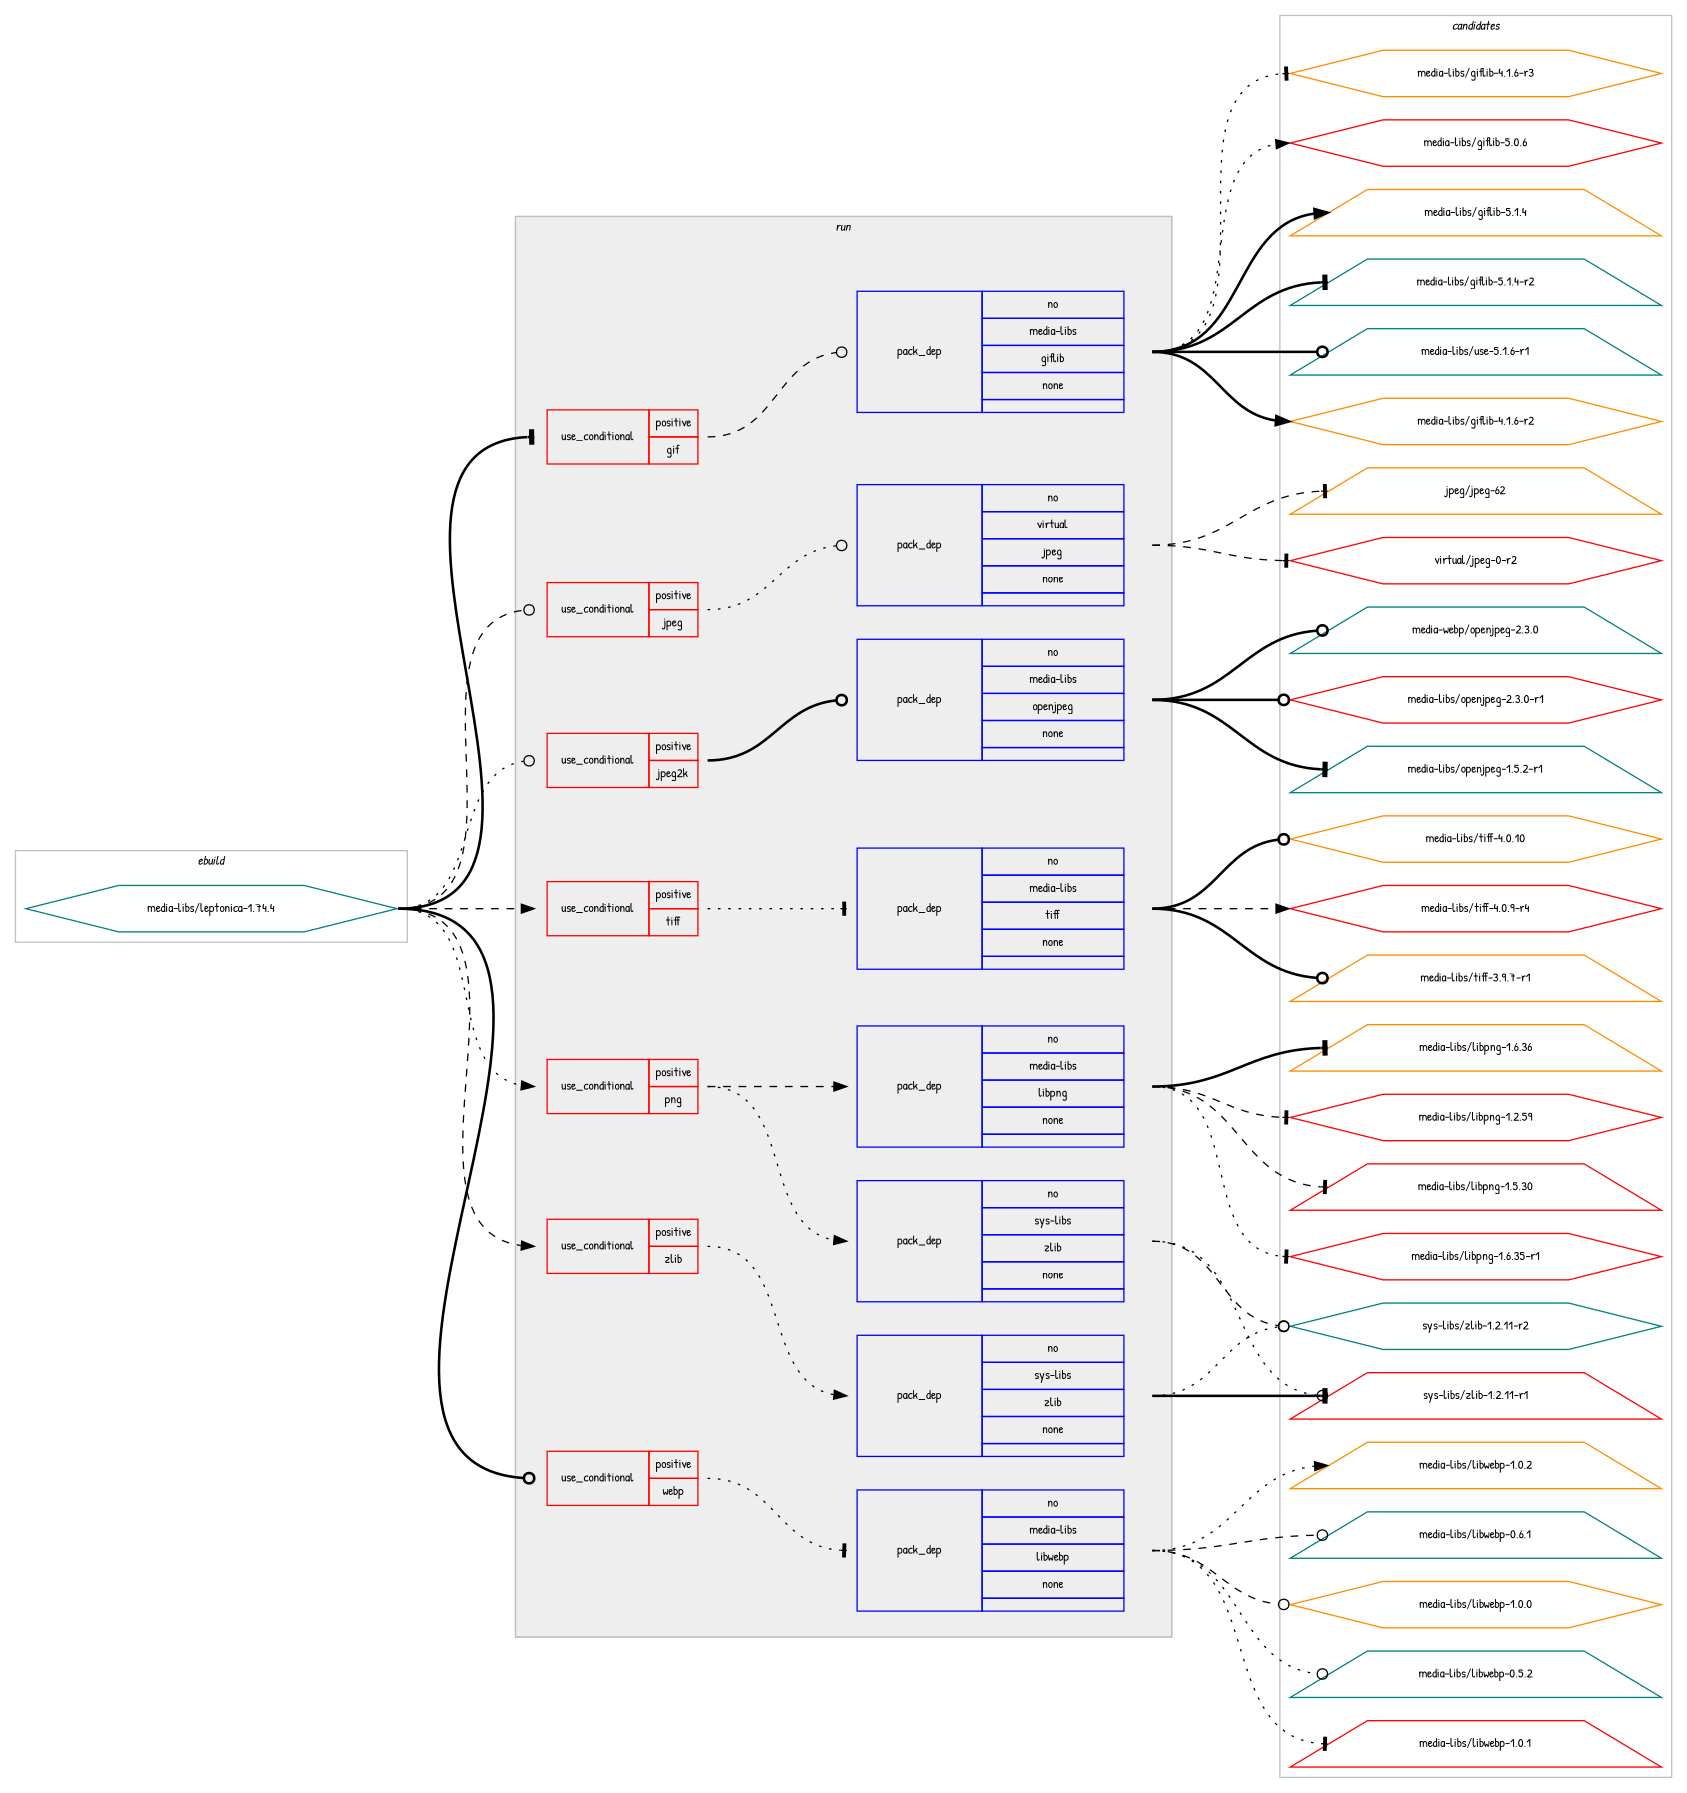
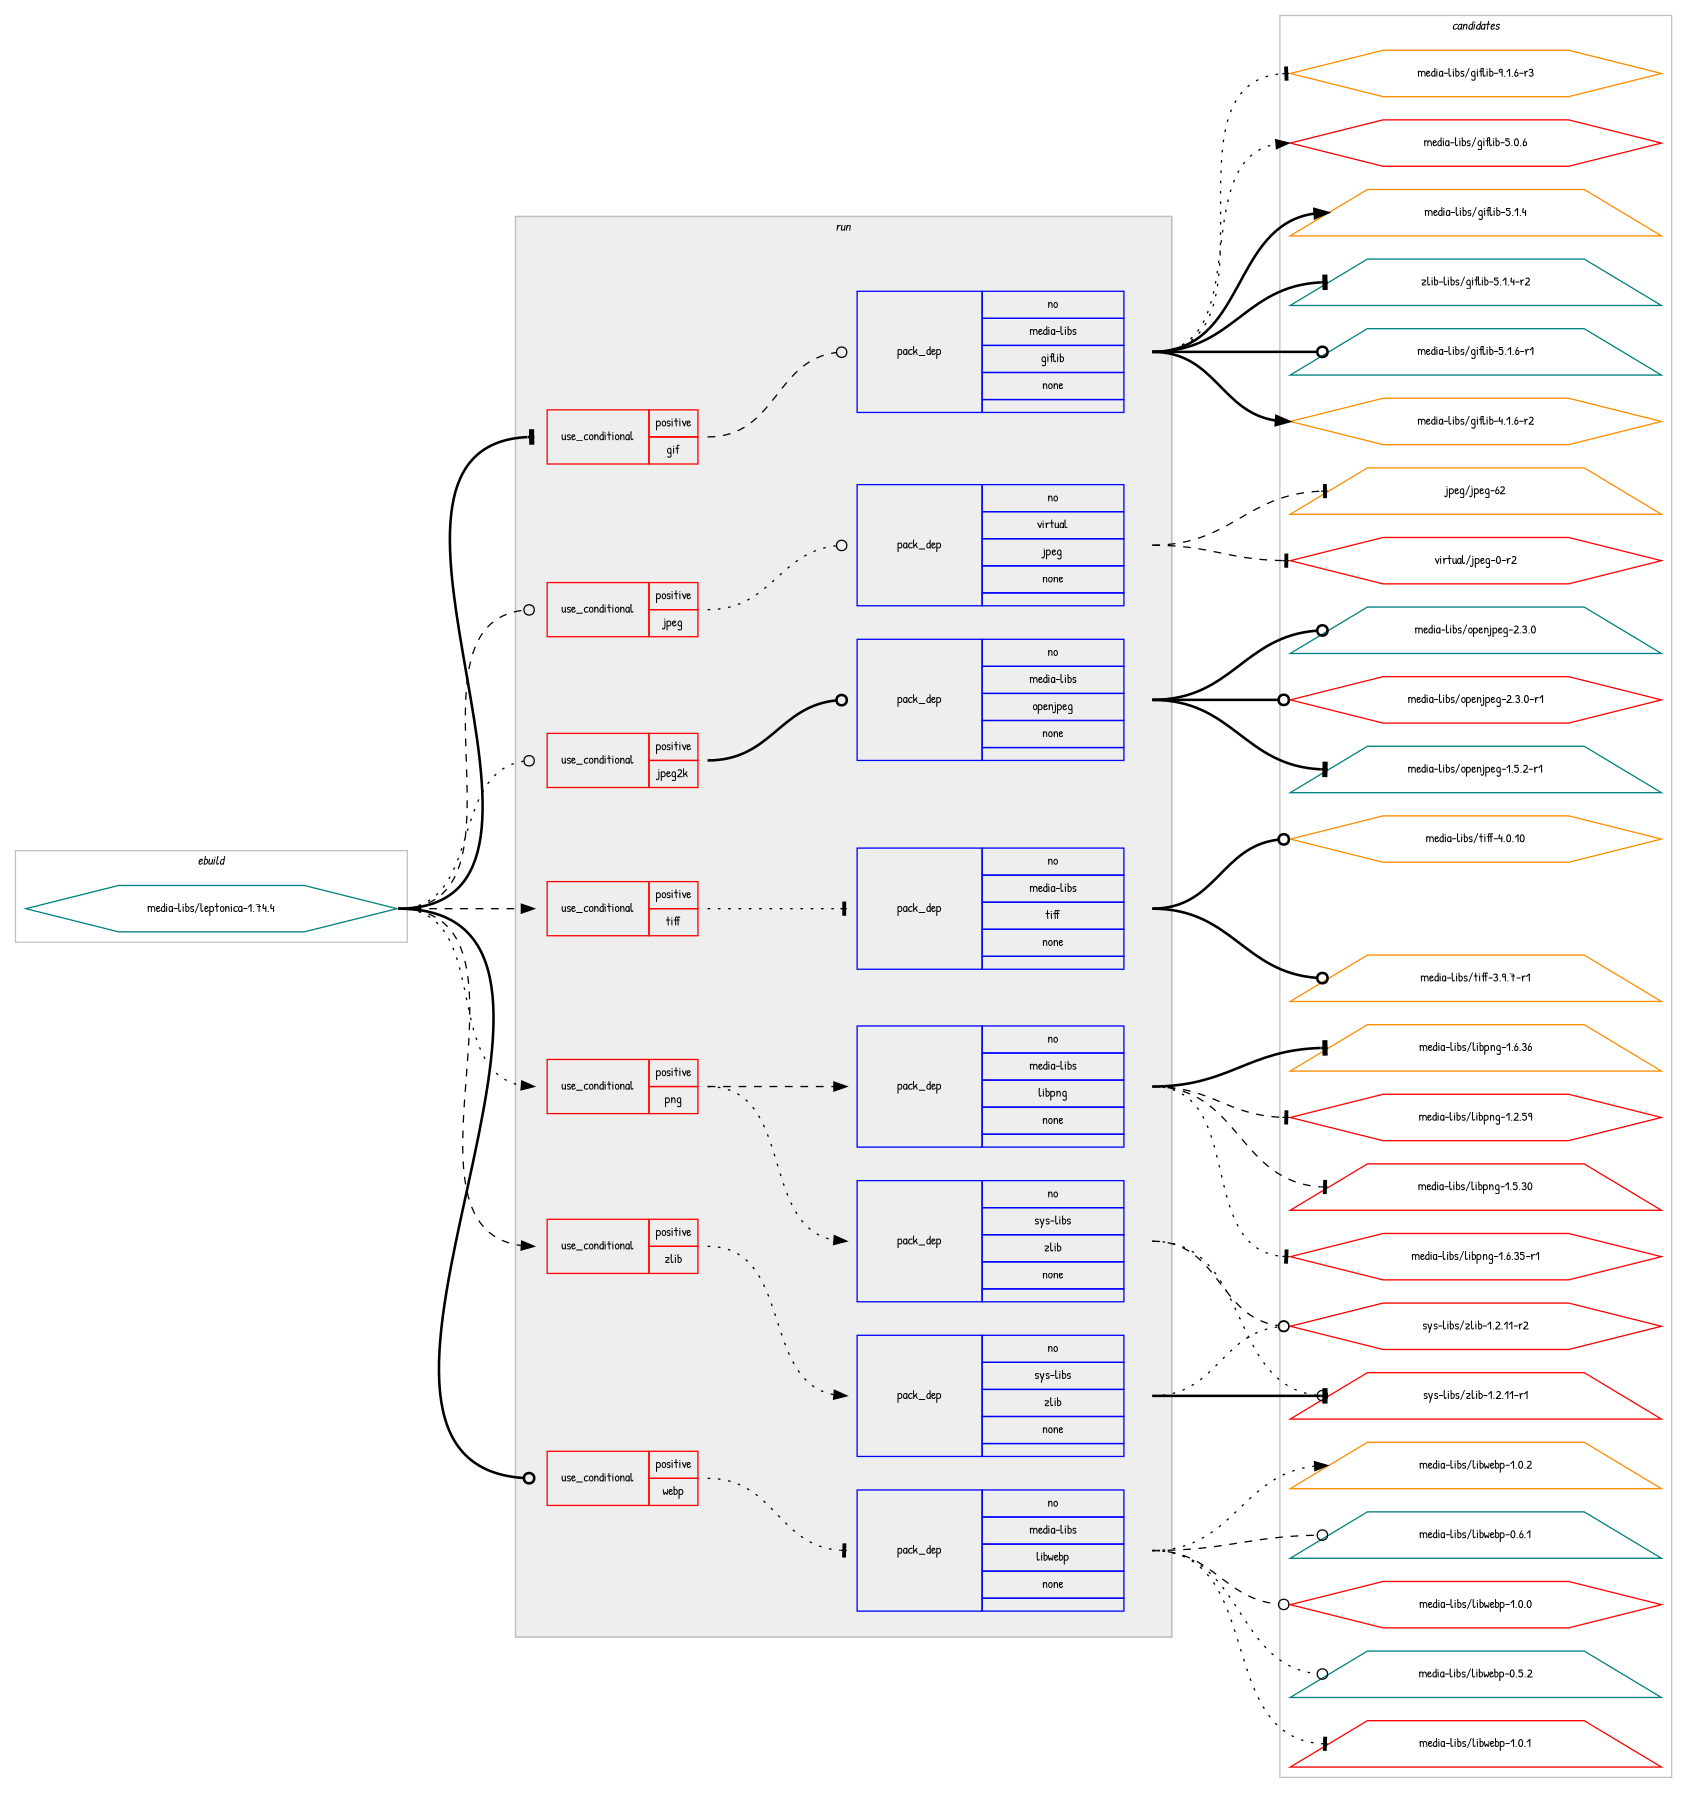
(1476, 73) -> (1476, 73)
(1476, 282) -> (1476, 282)
(1476, 352) -> (1476, 352)
(1476, 630) -> (1476, 630)
(1476, 909) -> none
(1476, 1326) -> (1476, 1326)
(1476, 1605) -> (1476, 1605)
